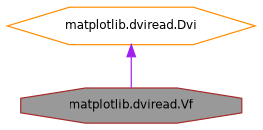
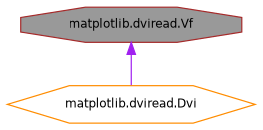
(131, 72) -> (131, 70)
